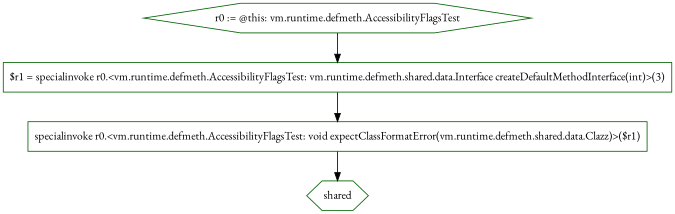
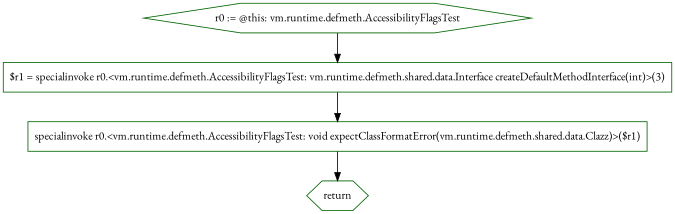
(338, 196) -> (338, 196)
